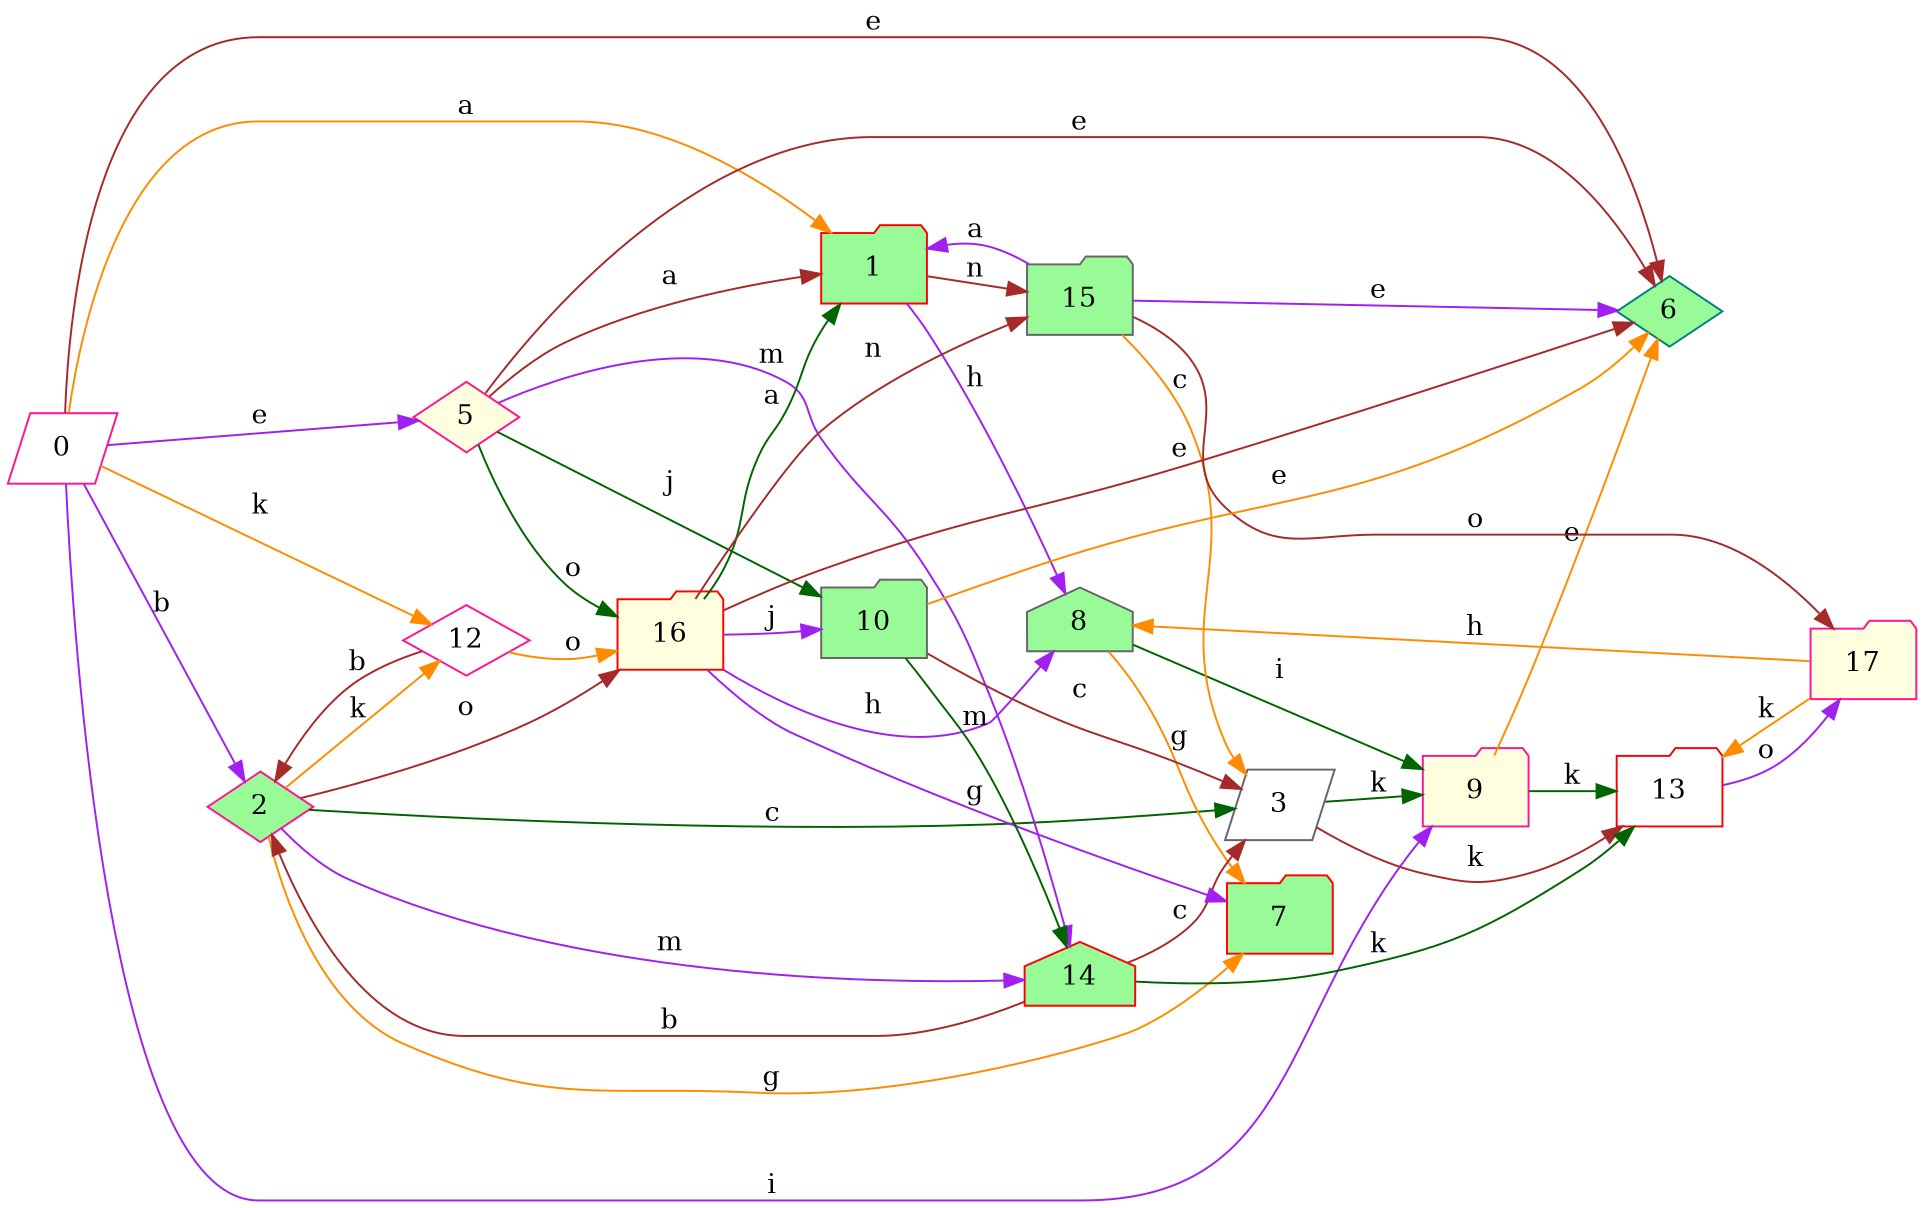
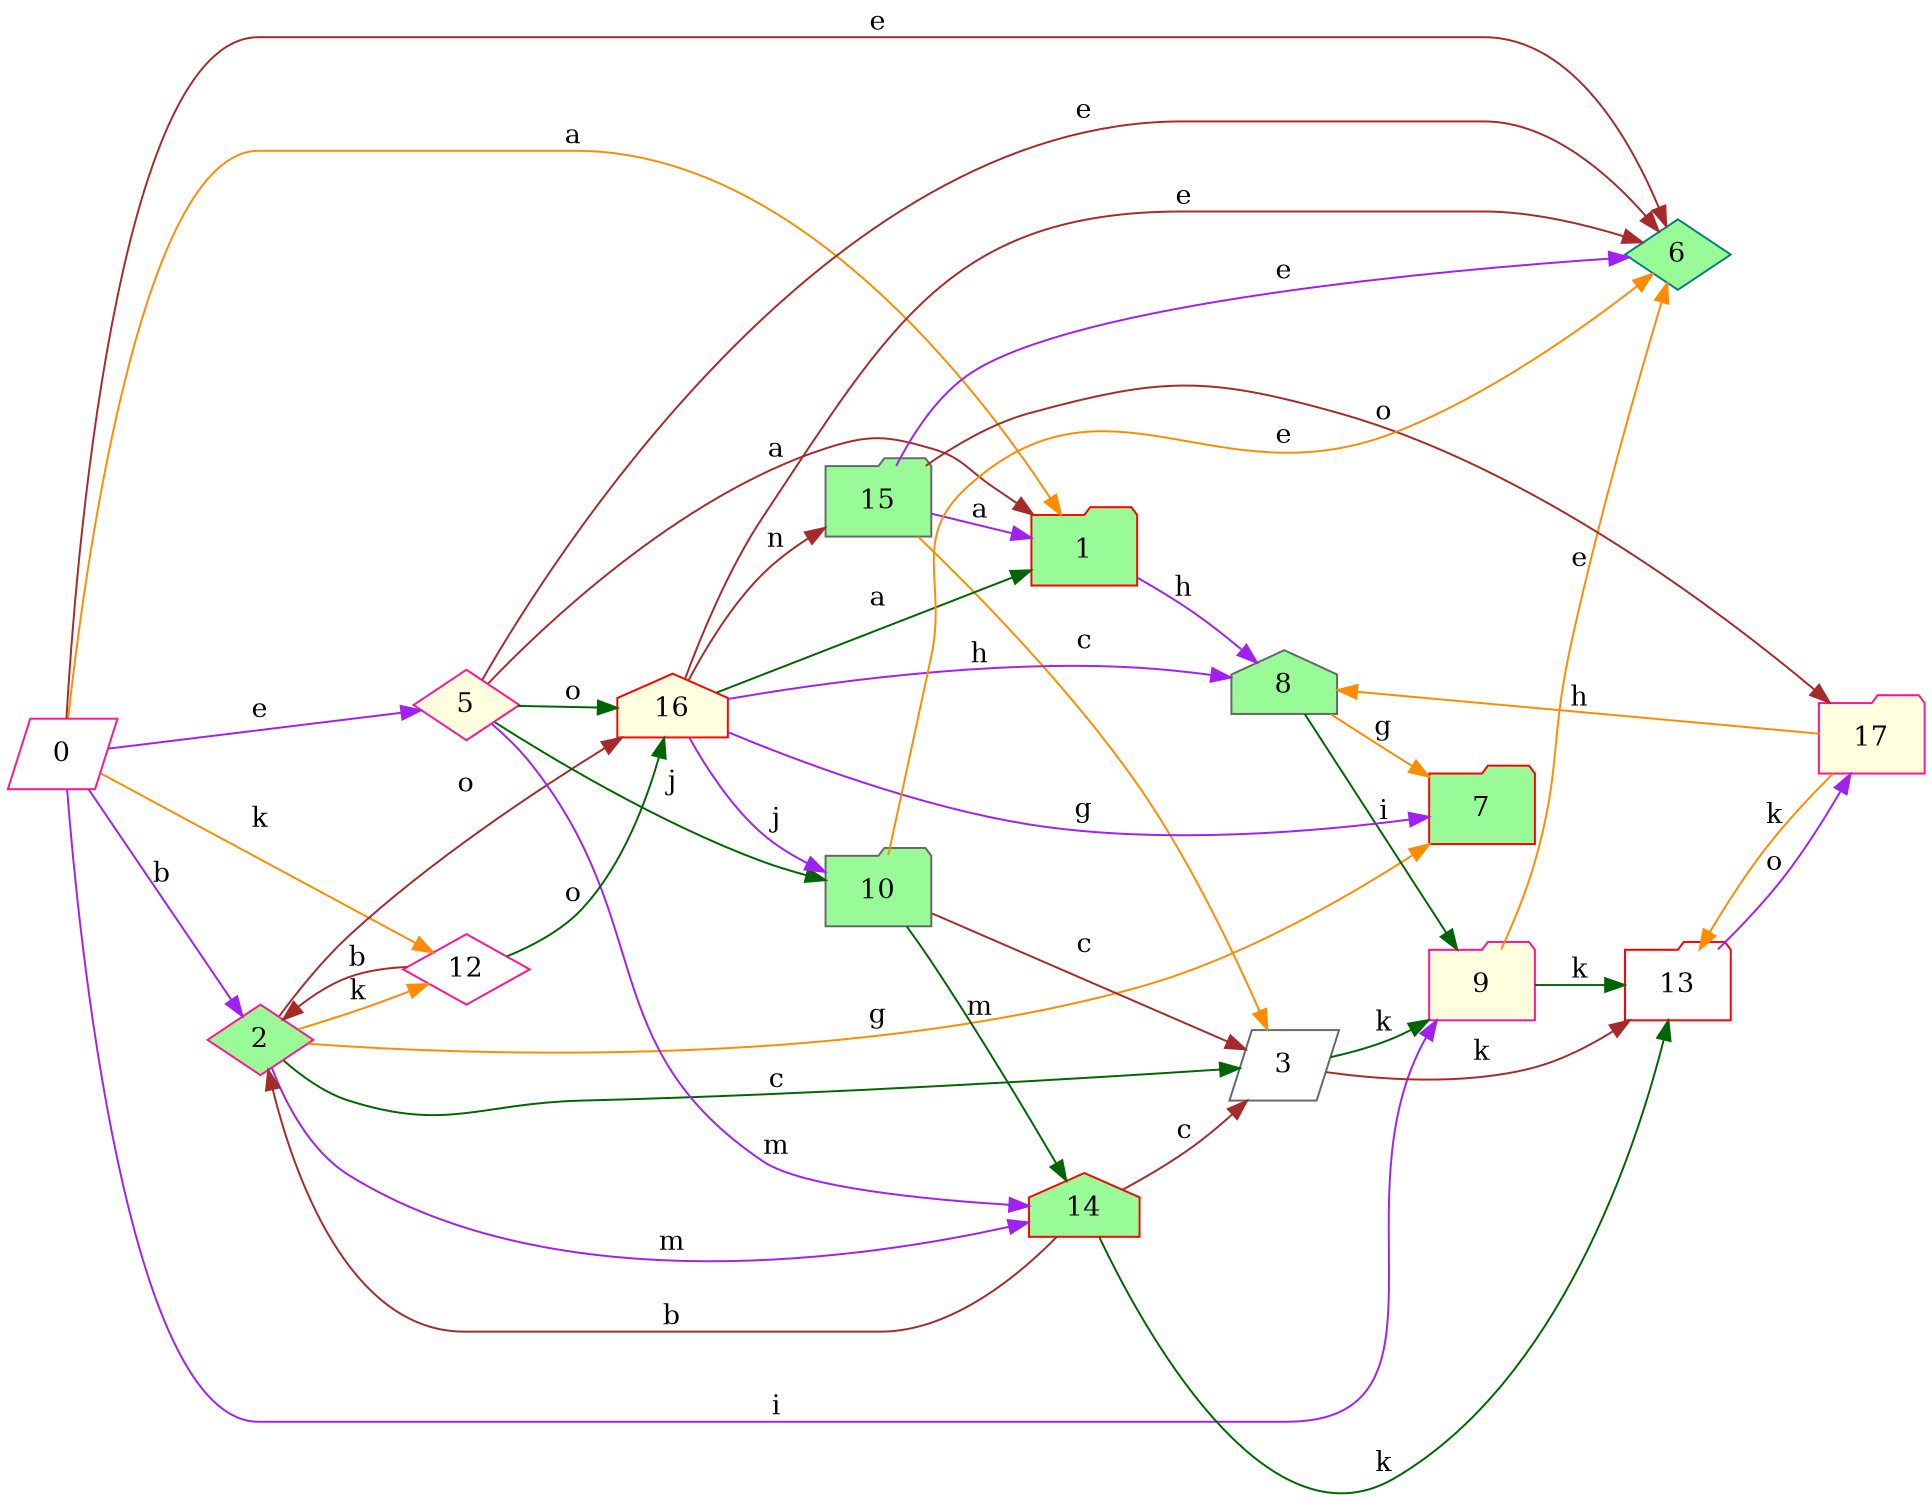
(967, 282) -> none
(670, 634) -> (673, 709)
(553, 659) -> (611, 871)
